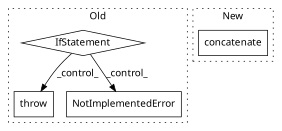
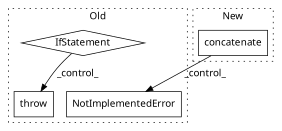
(101, 70) -> (182, 72)
